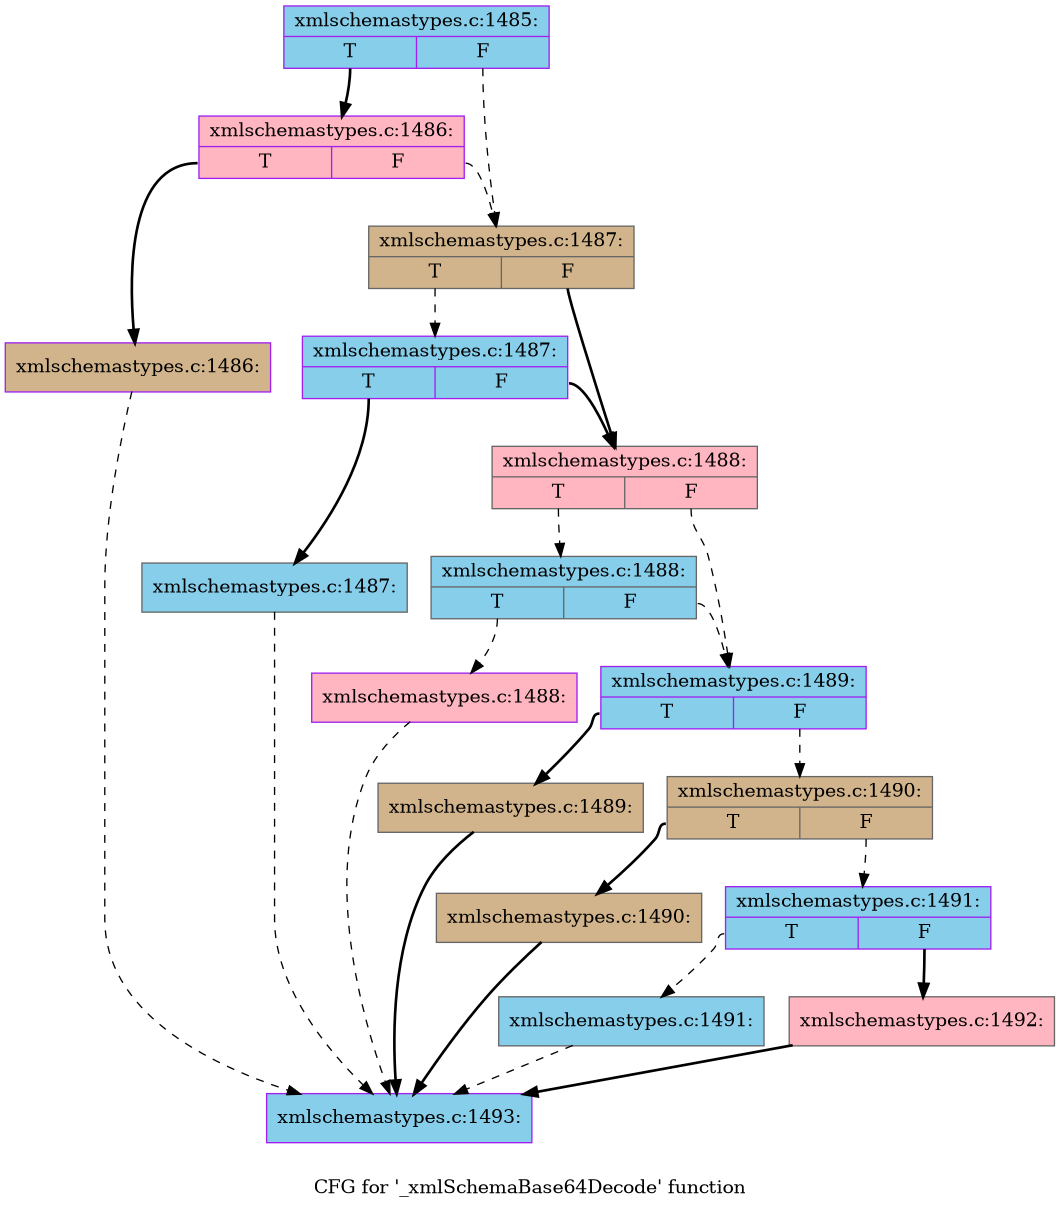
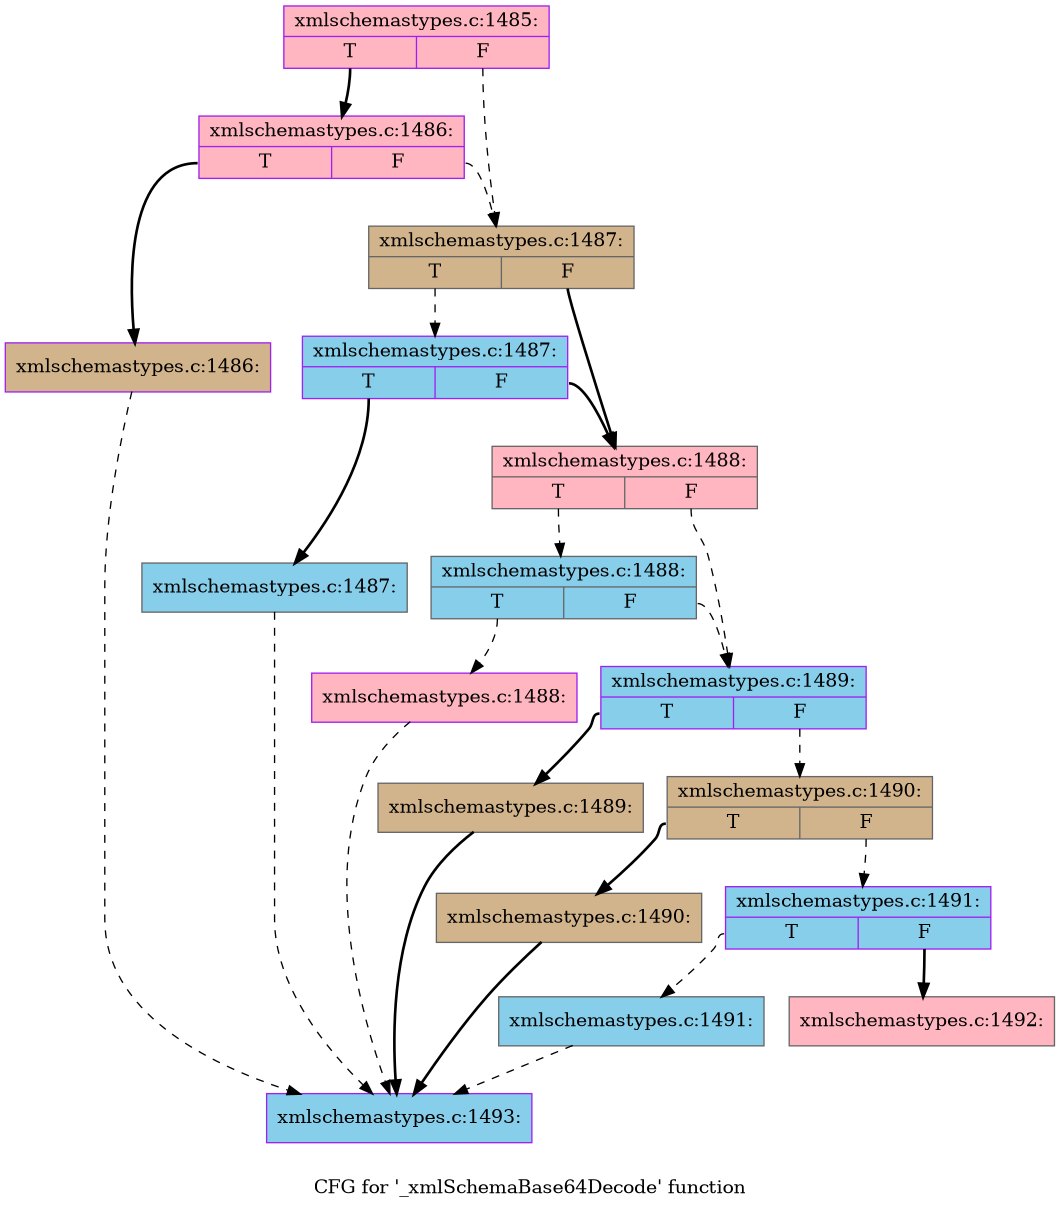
(416, 37) -> (416, 37)
(665, 1069) -> none
